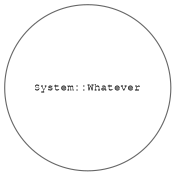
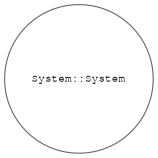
(88, 88) -> (79, 79)
